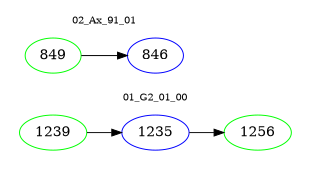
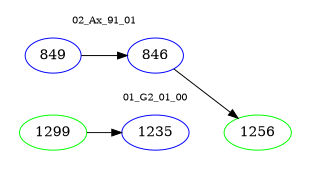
(53, 56) -> (53, 56)
(53, 133) -> (53, 133)
(202, 133) -> (208, 95)
